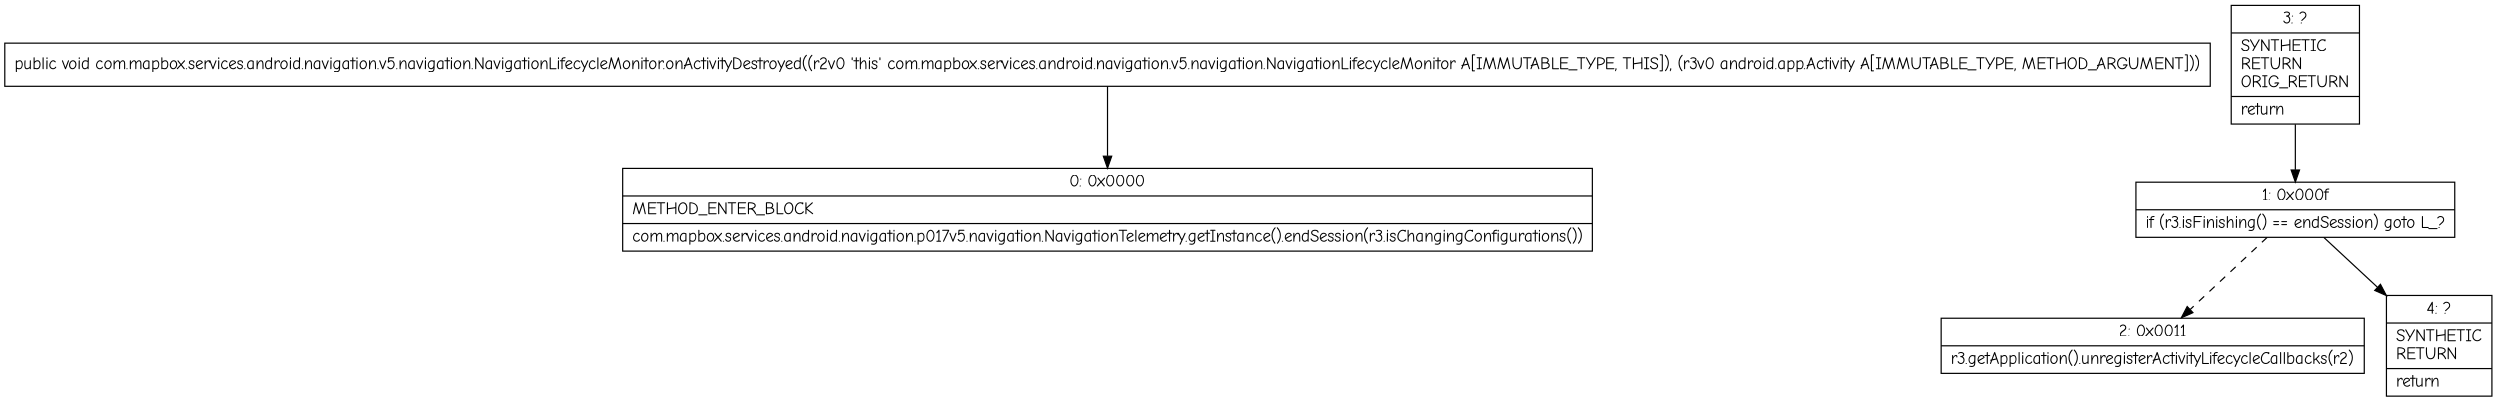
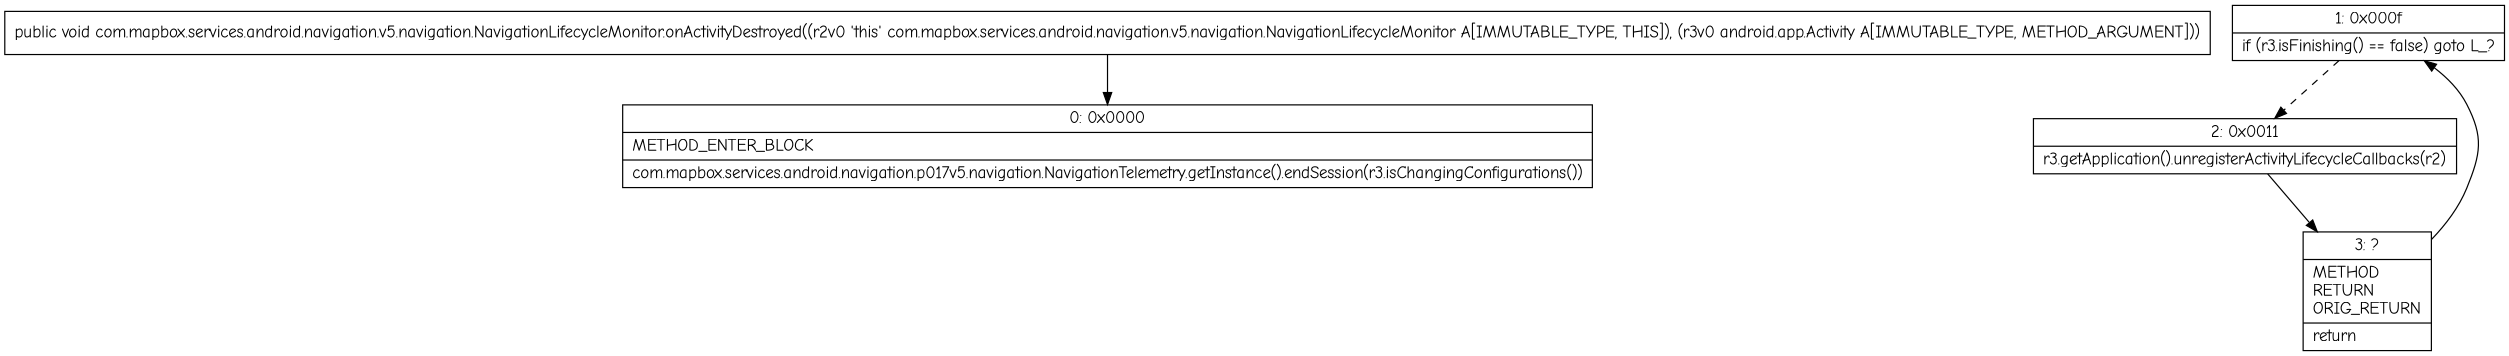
(2284, 46) -> (2346, 273)
none -> (2288, 198)
(2295, 223) -> (2368, 46)
(2439, 346) -> none
